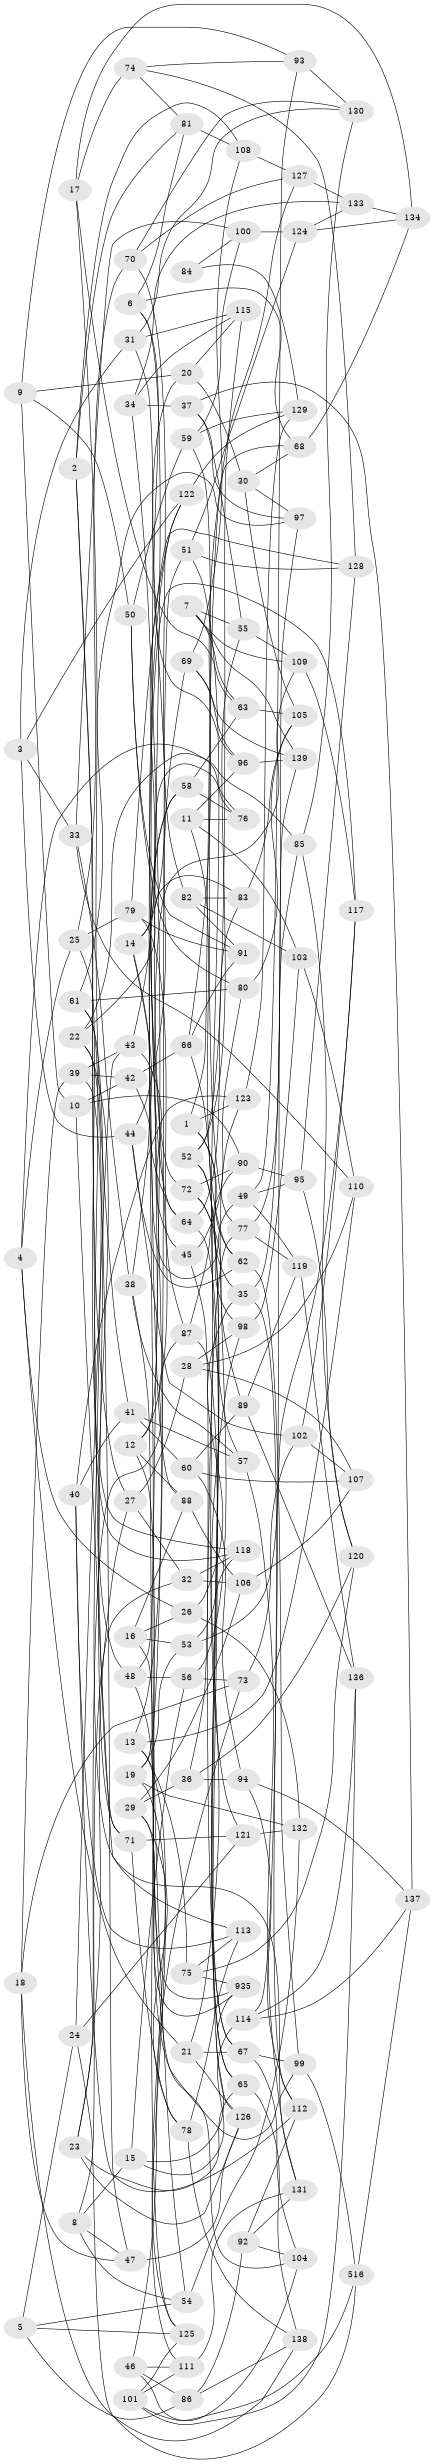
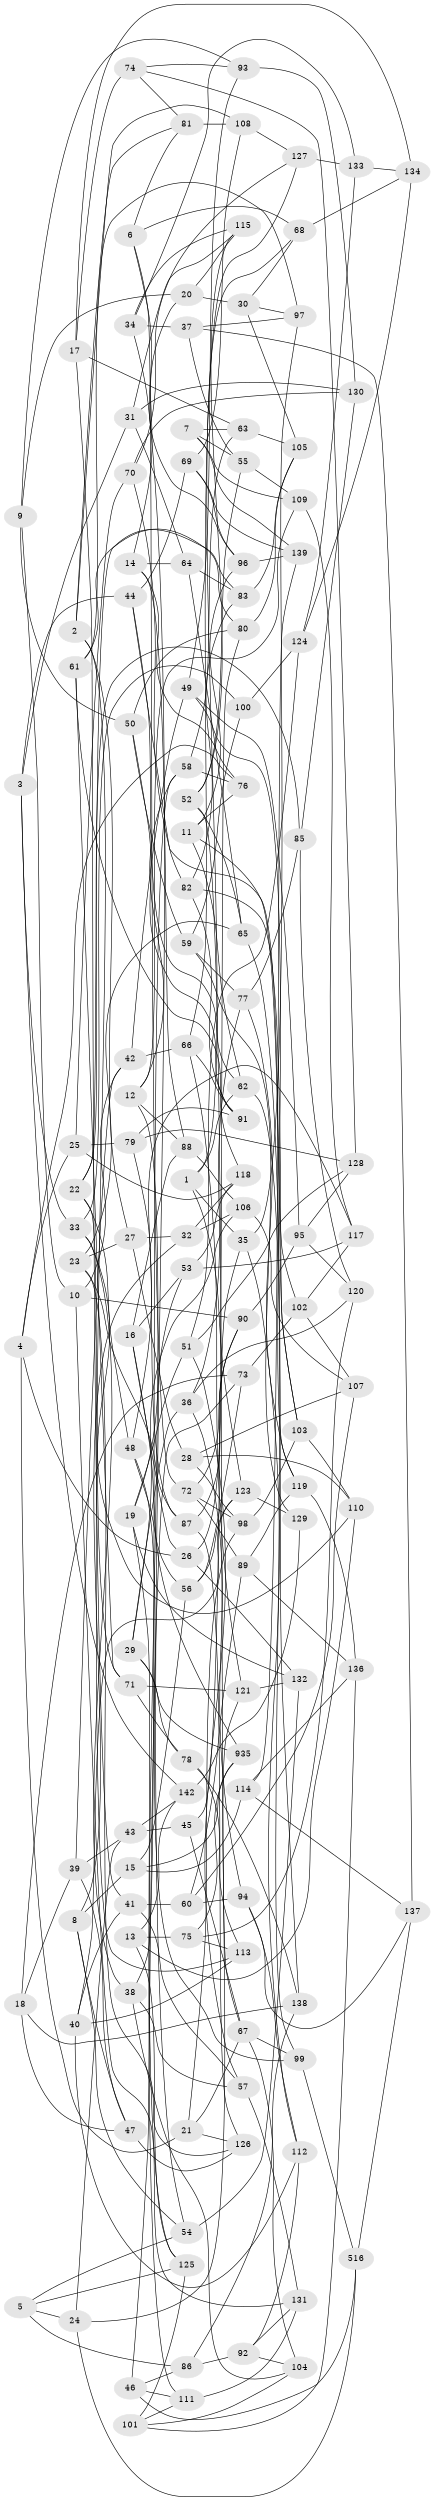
(187, 272) -> none
(187, 495) -> (187, 1793)
